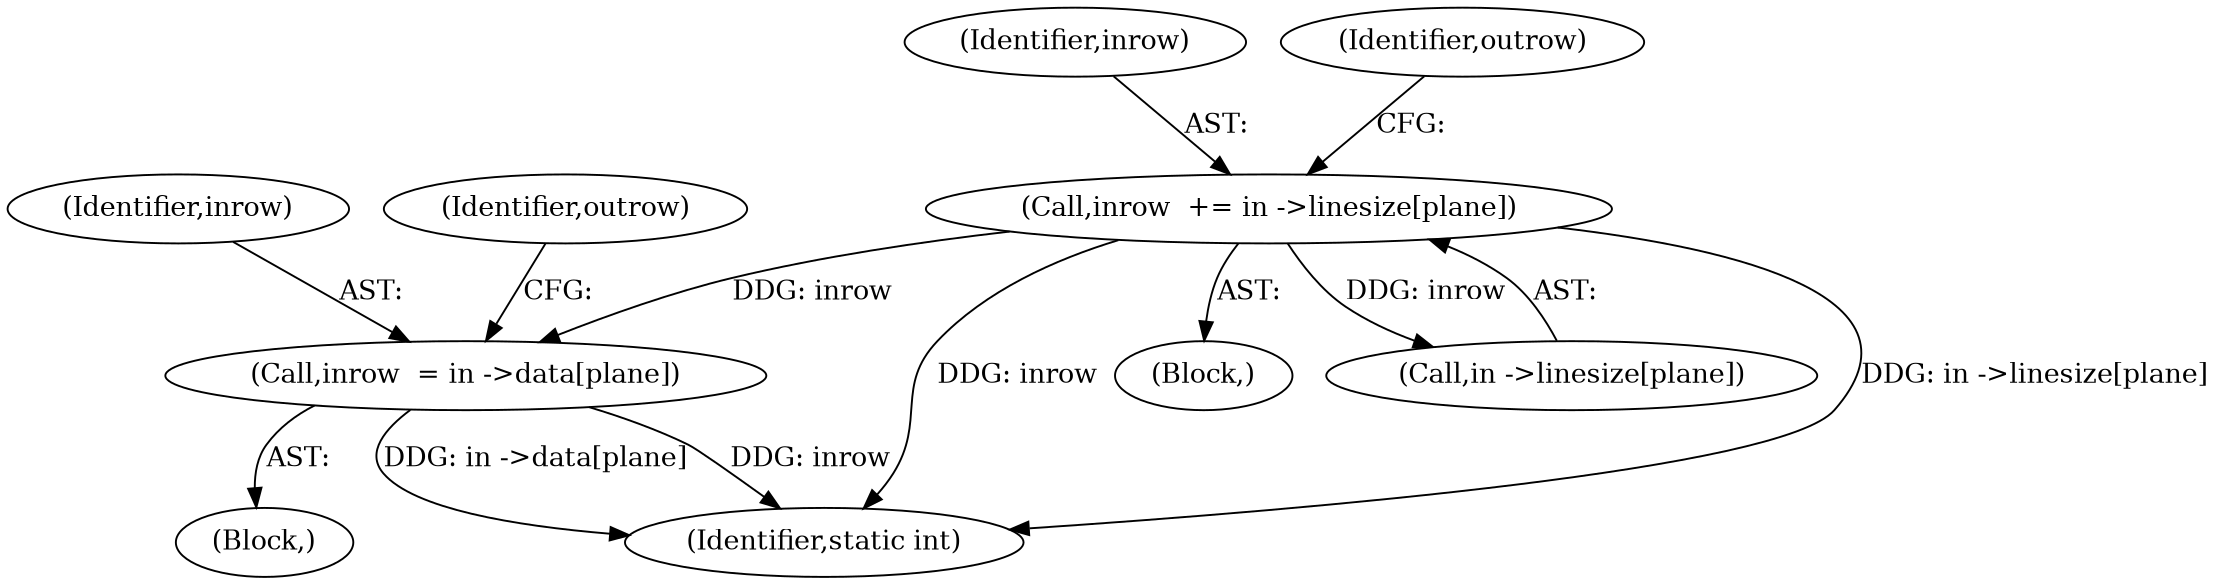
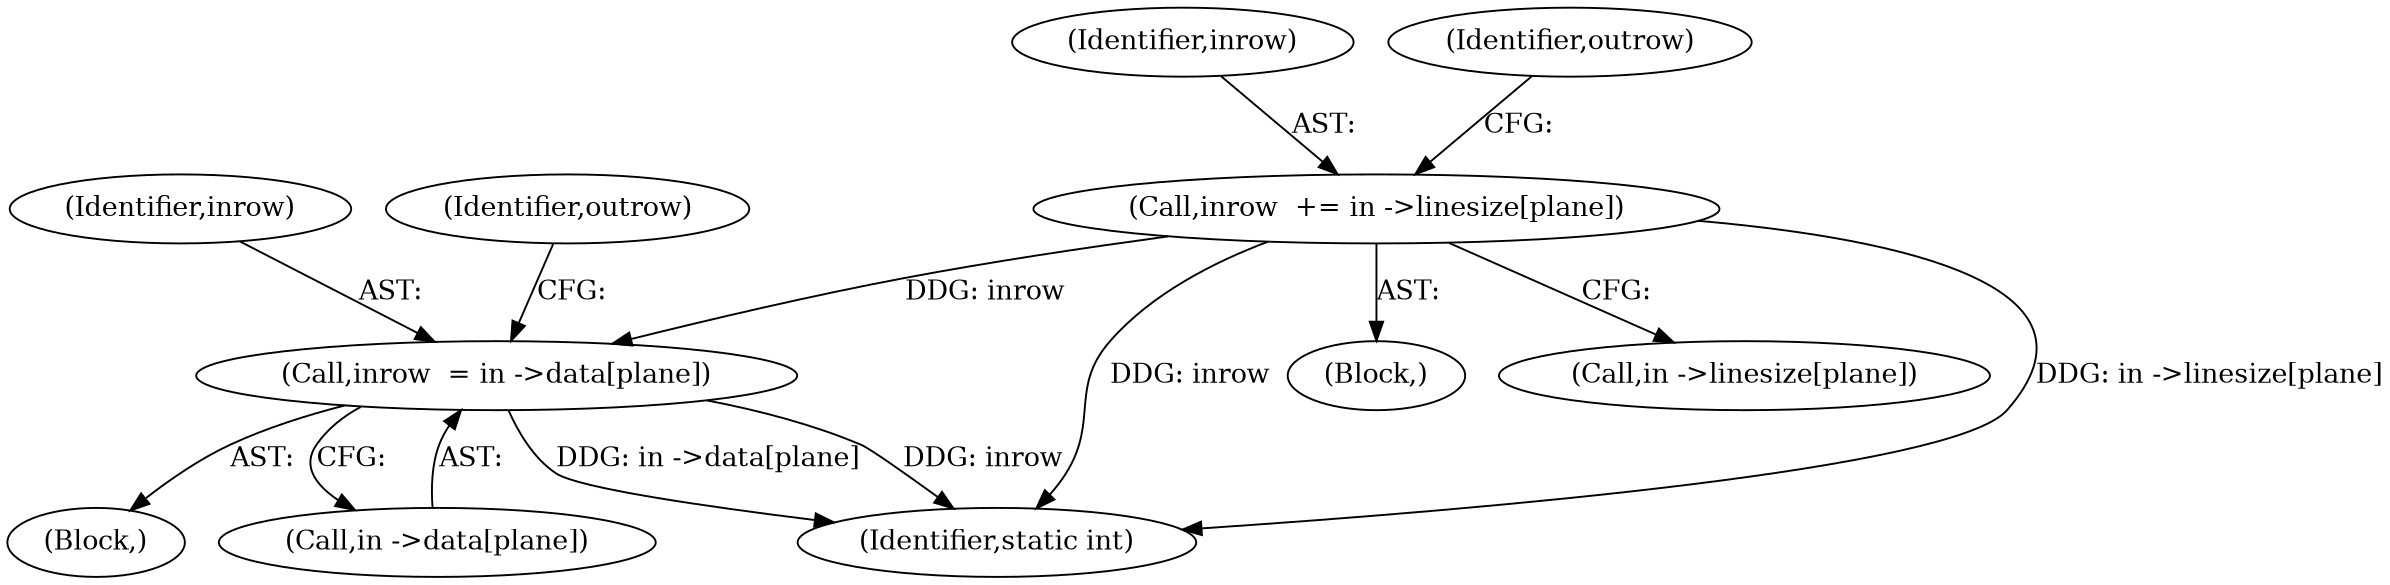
(1512, 282) -> none
(1426, 292) -> (1621, 292)
none -> (437, 542)
